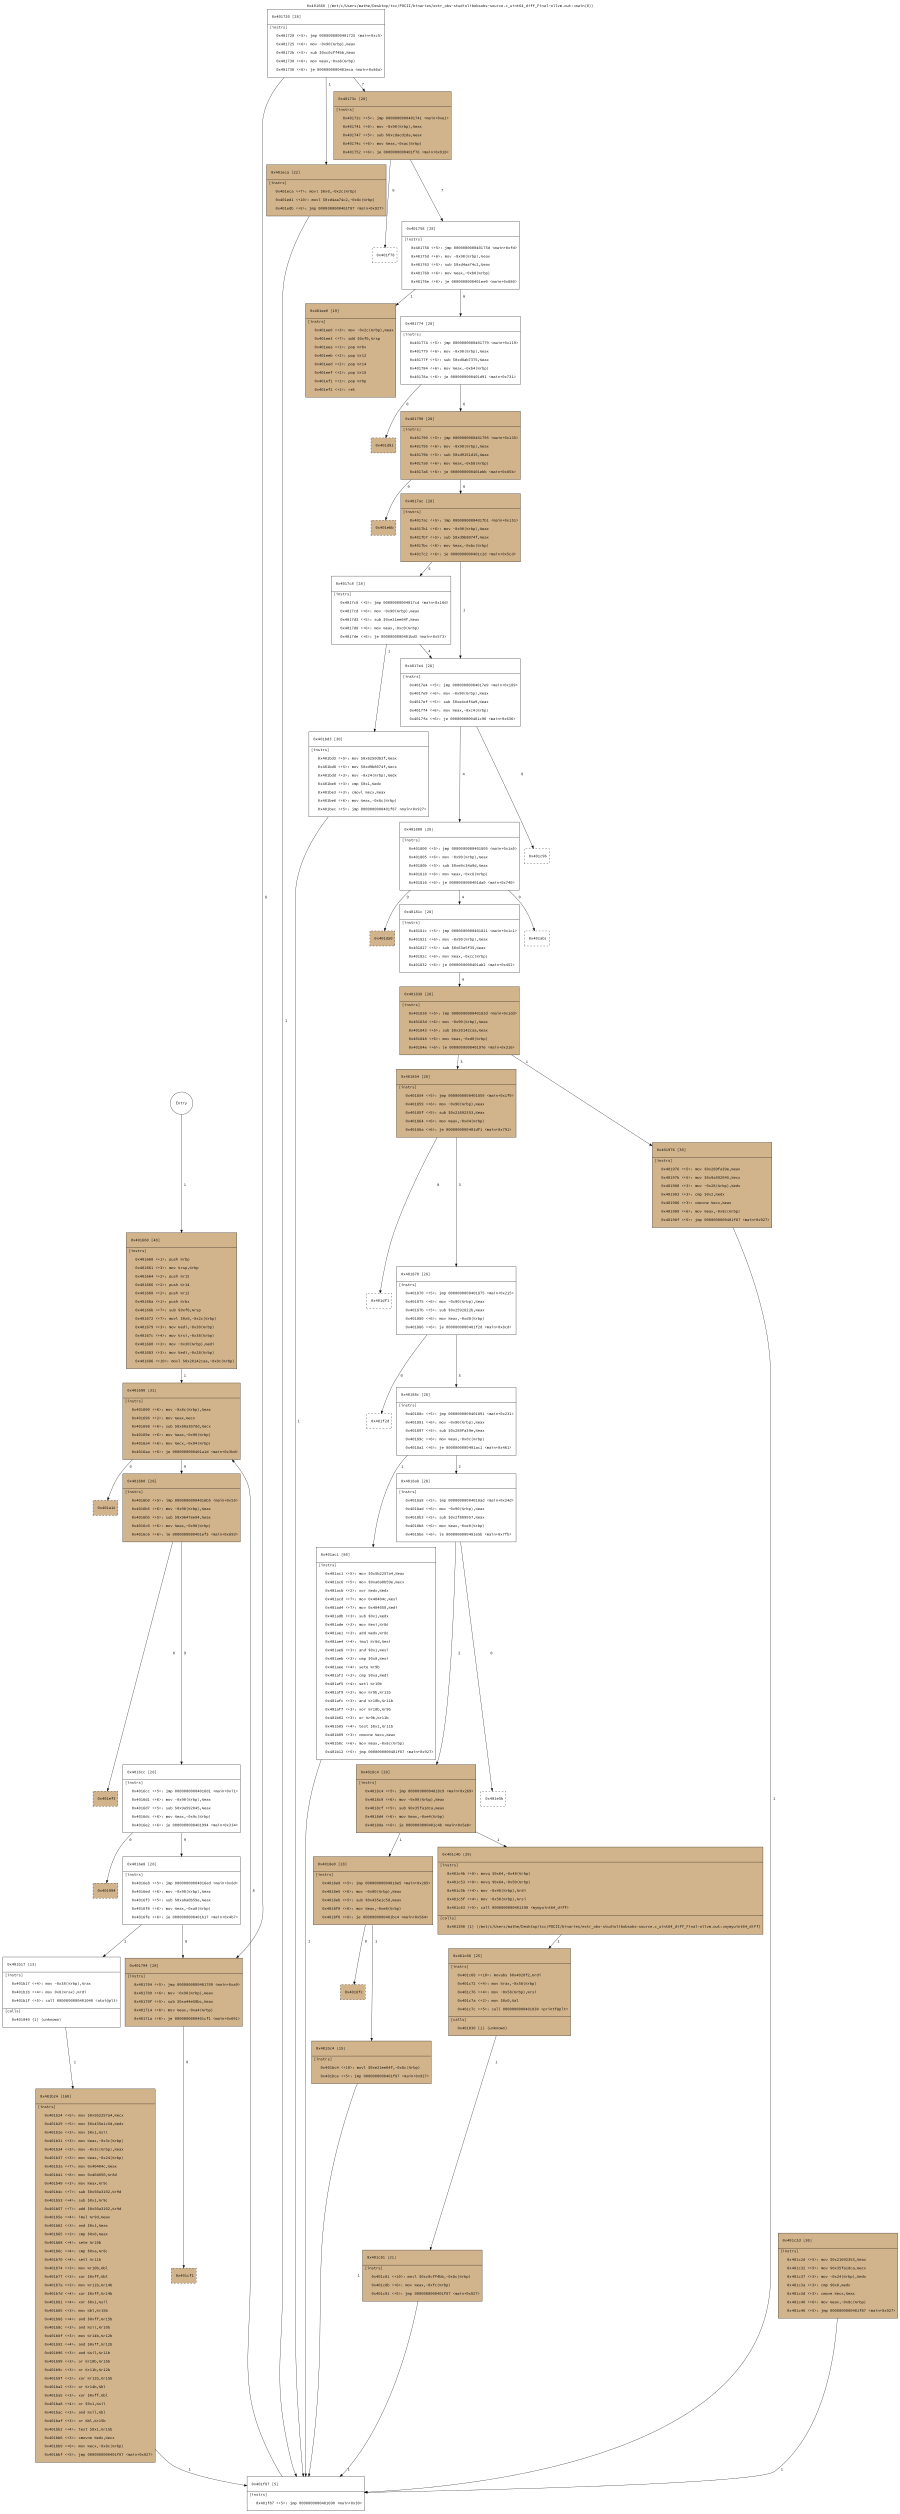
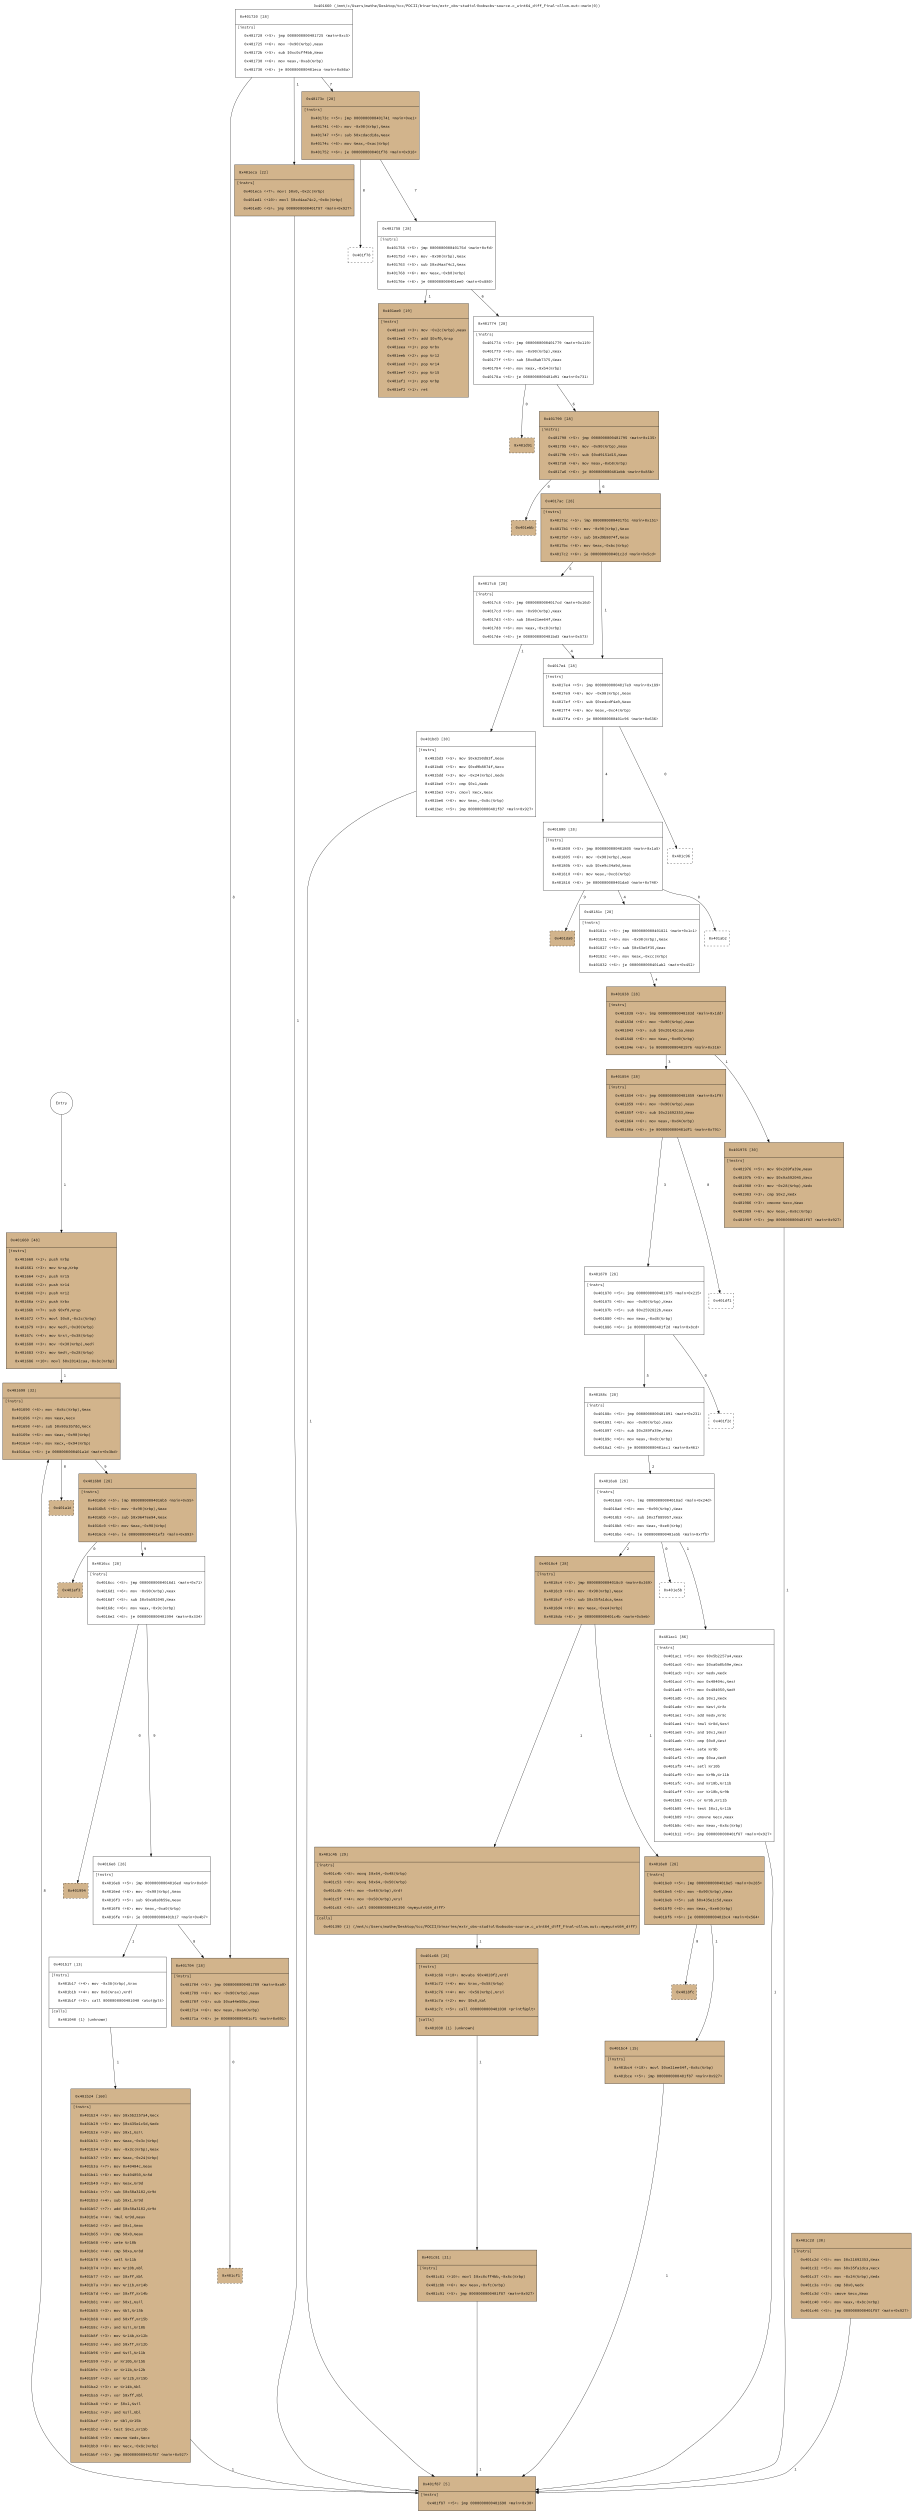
(384, 1497) -> (696, 1583)
(306, 2494) -> (477, 2494)
